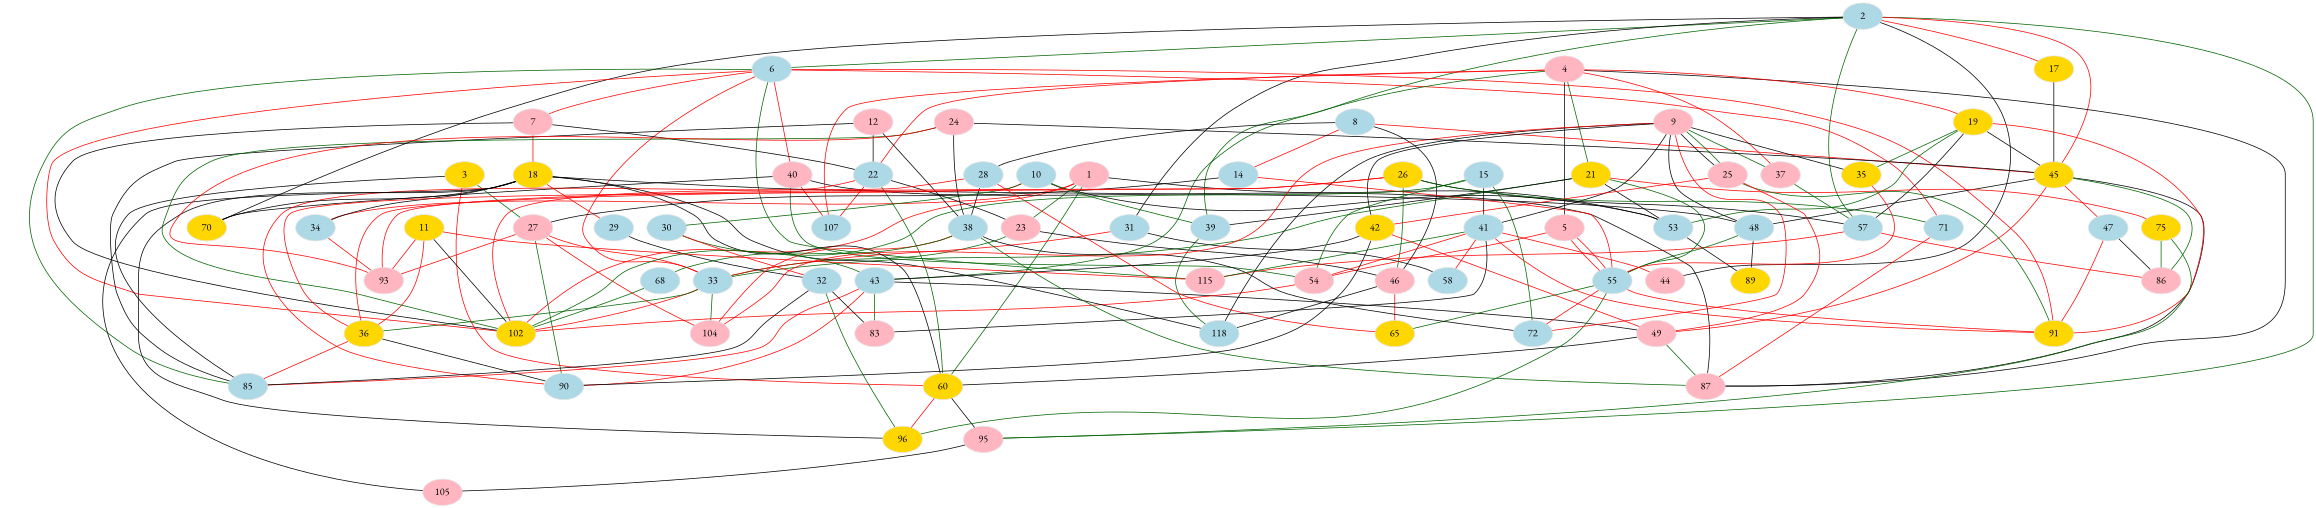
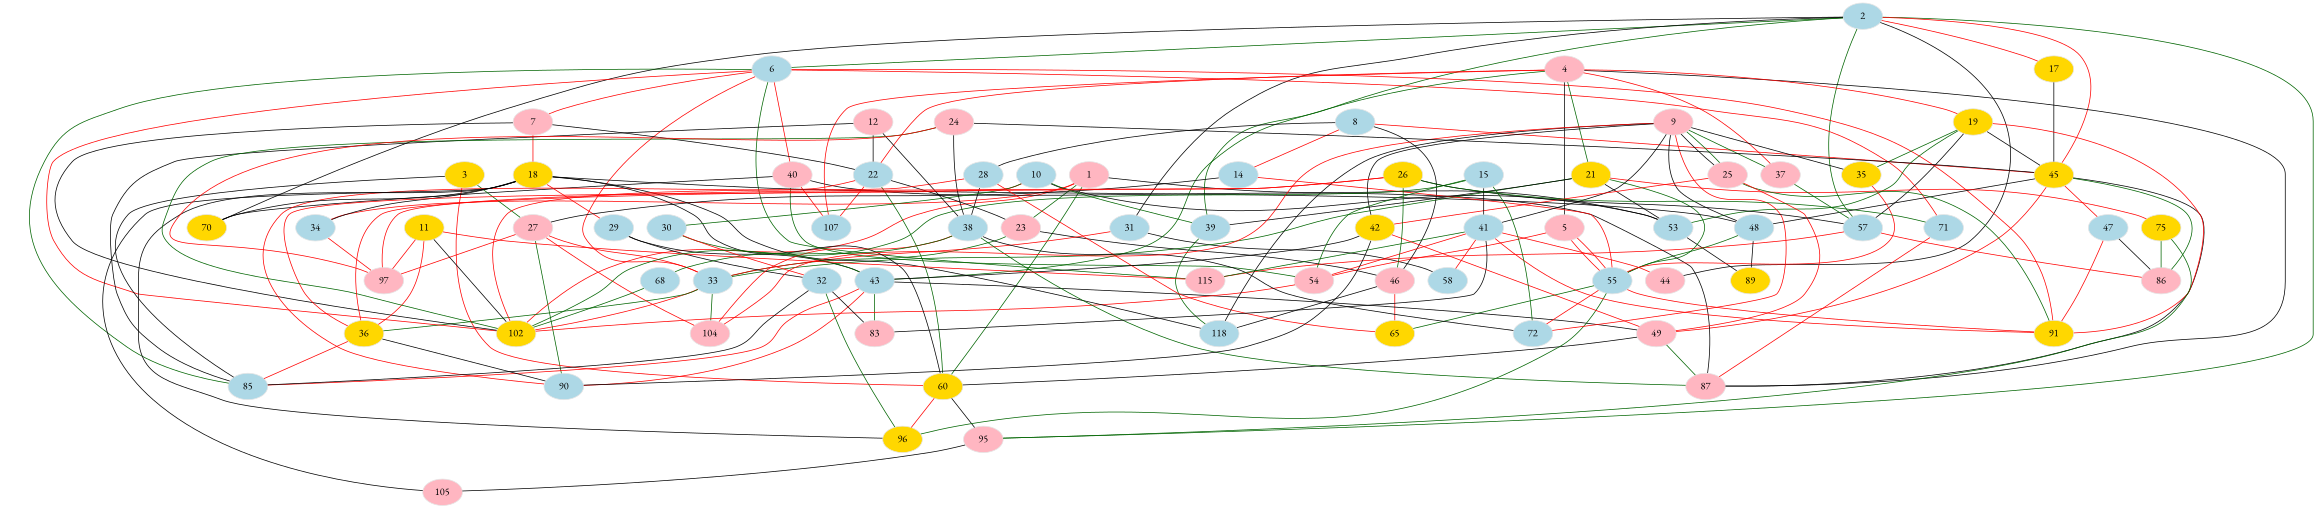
none -> (744, 254)
(384, 281) -> (384, 281)
